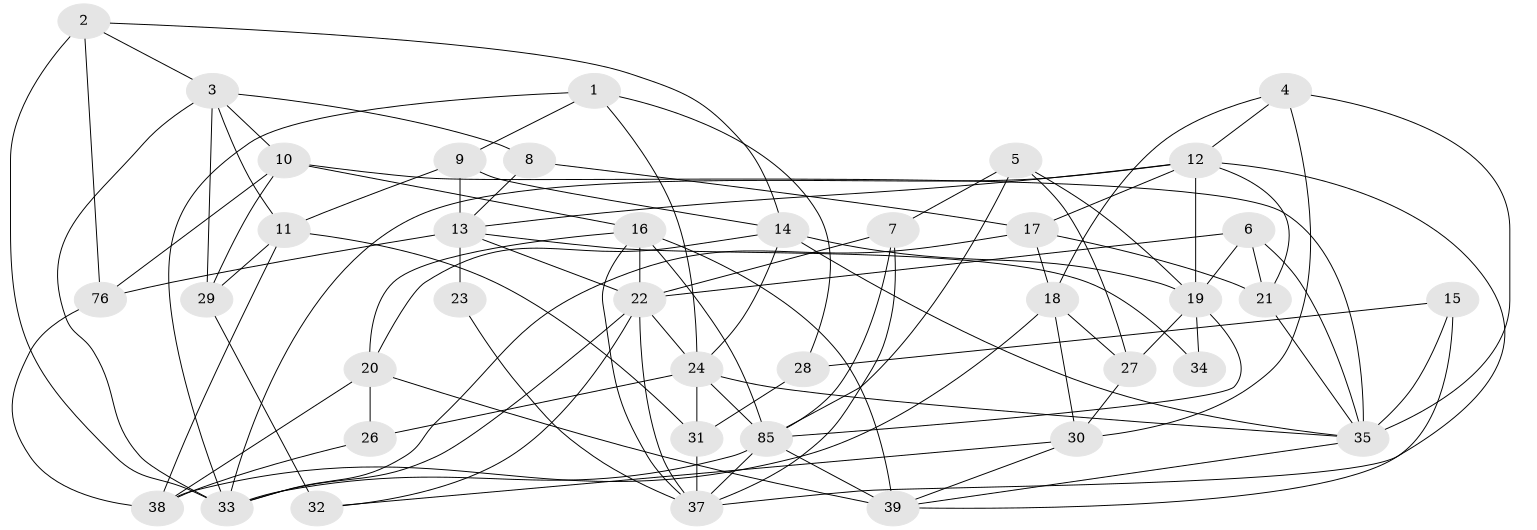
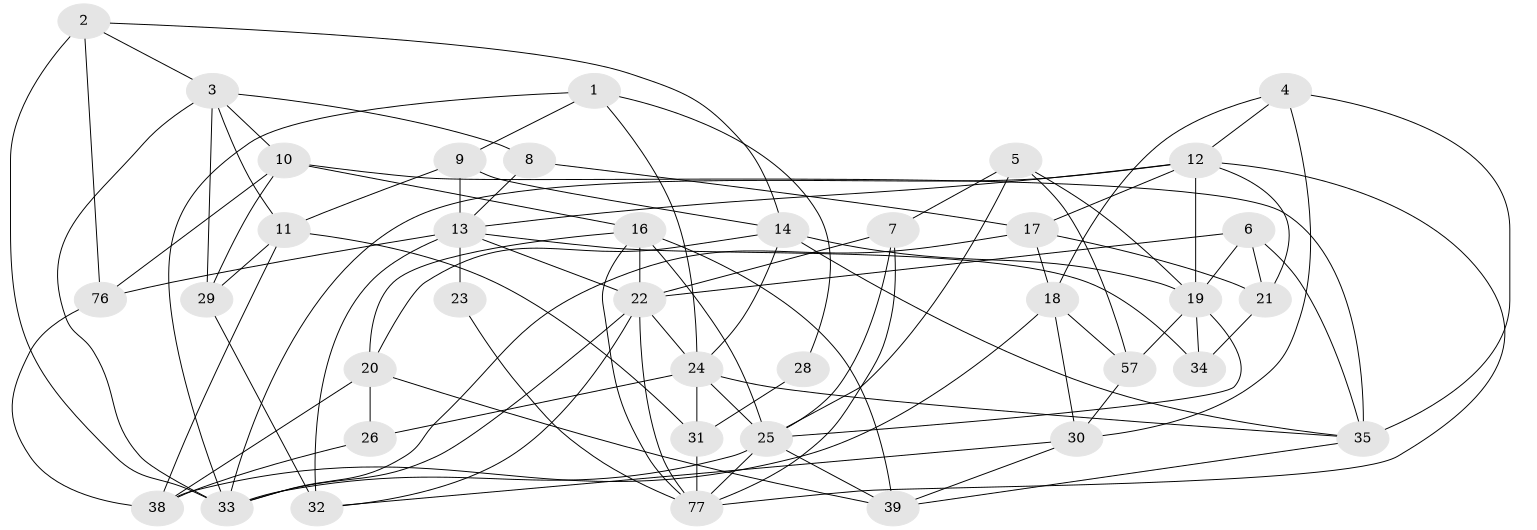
(1453, 300) -> none
none -> (335, 342)
(1130, 369) -> (1130, 369)
(1314, 369) -> (1234, 332)
(766, 439) -> (766, 439)
(697, 508) -> (697, 508)
